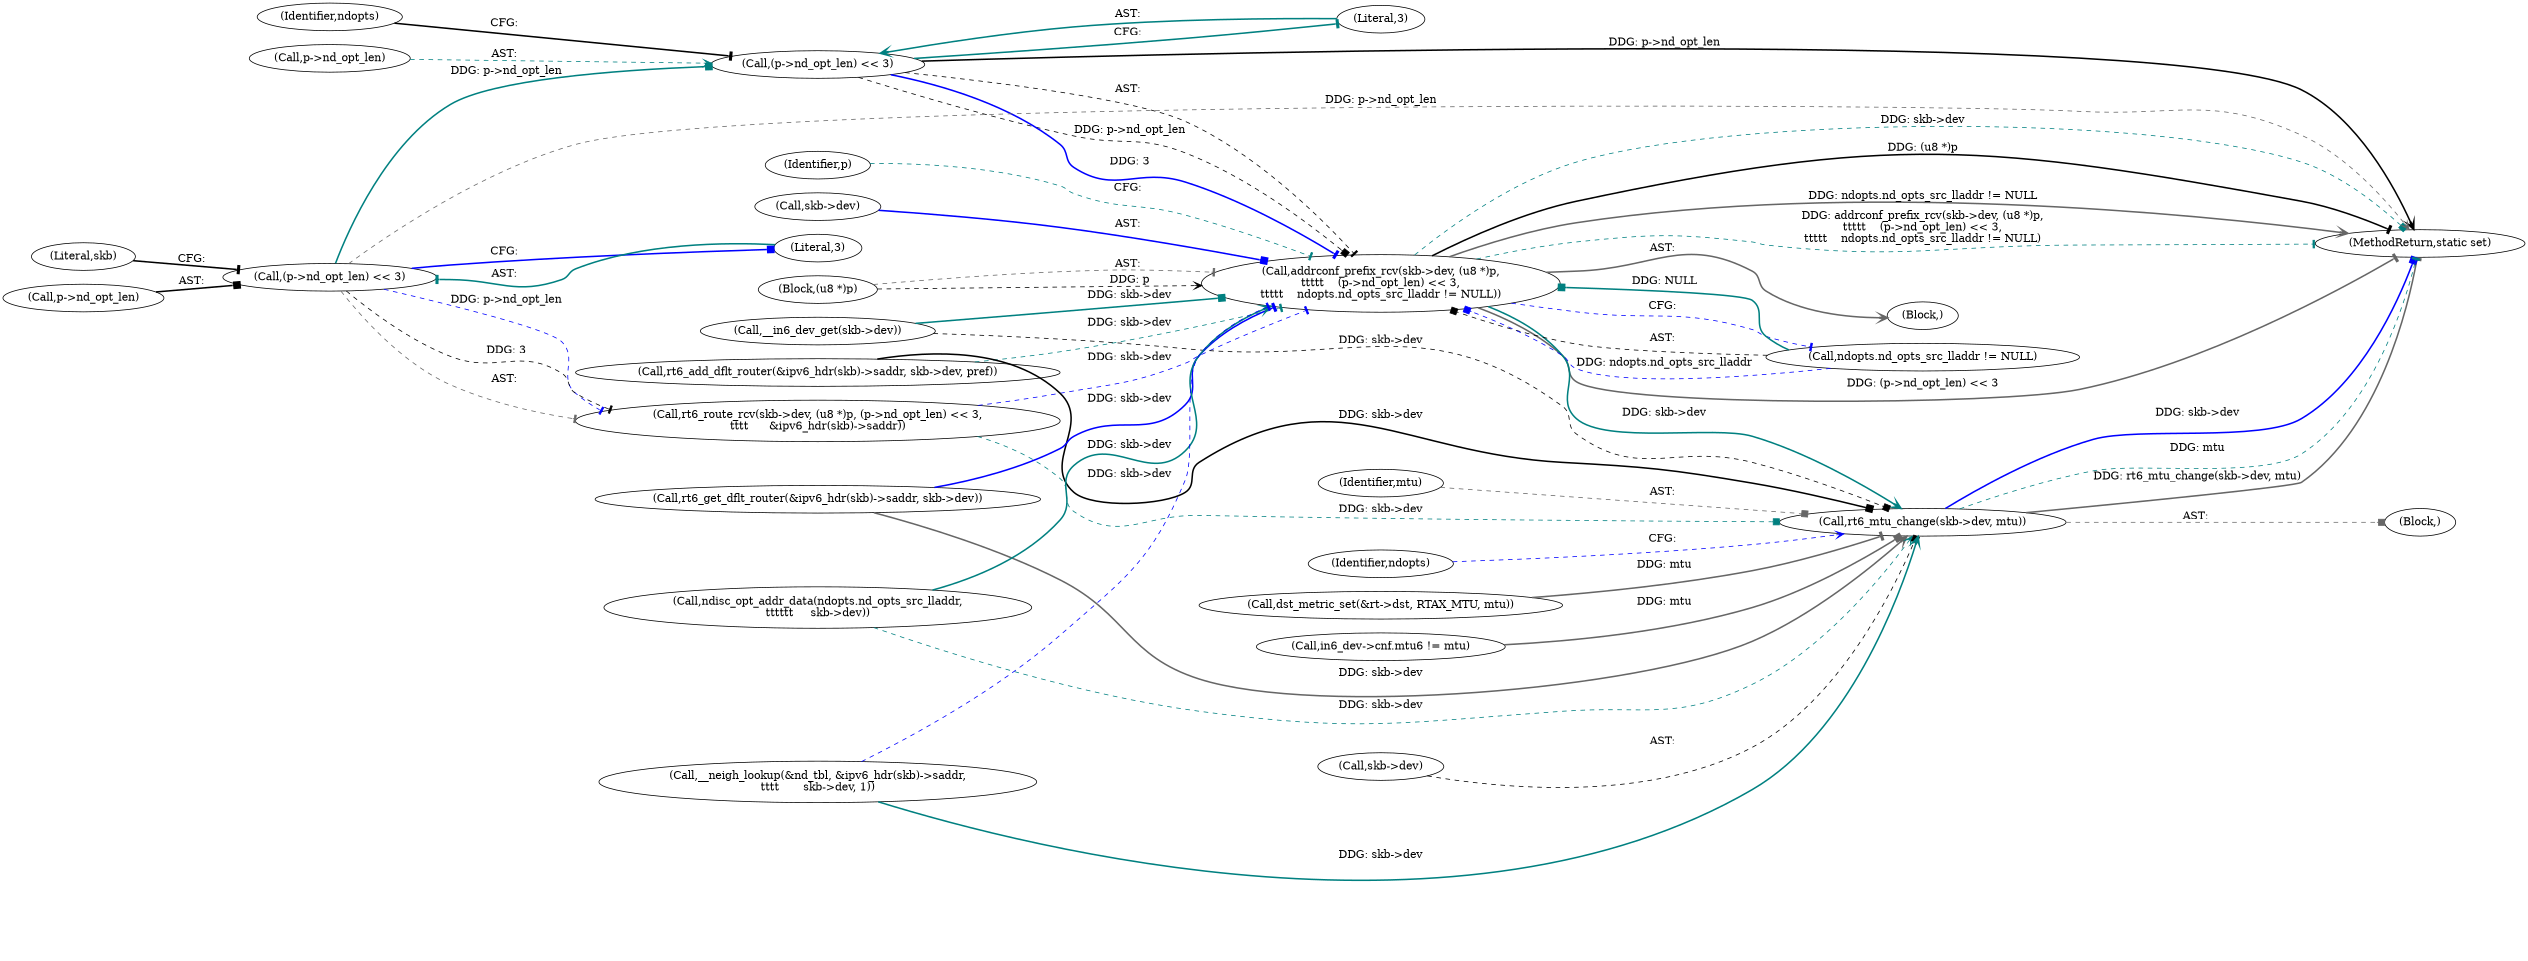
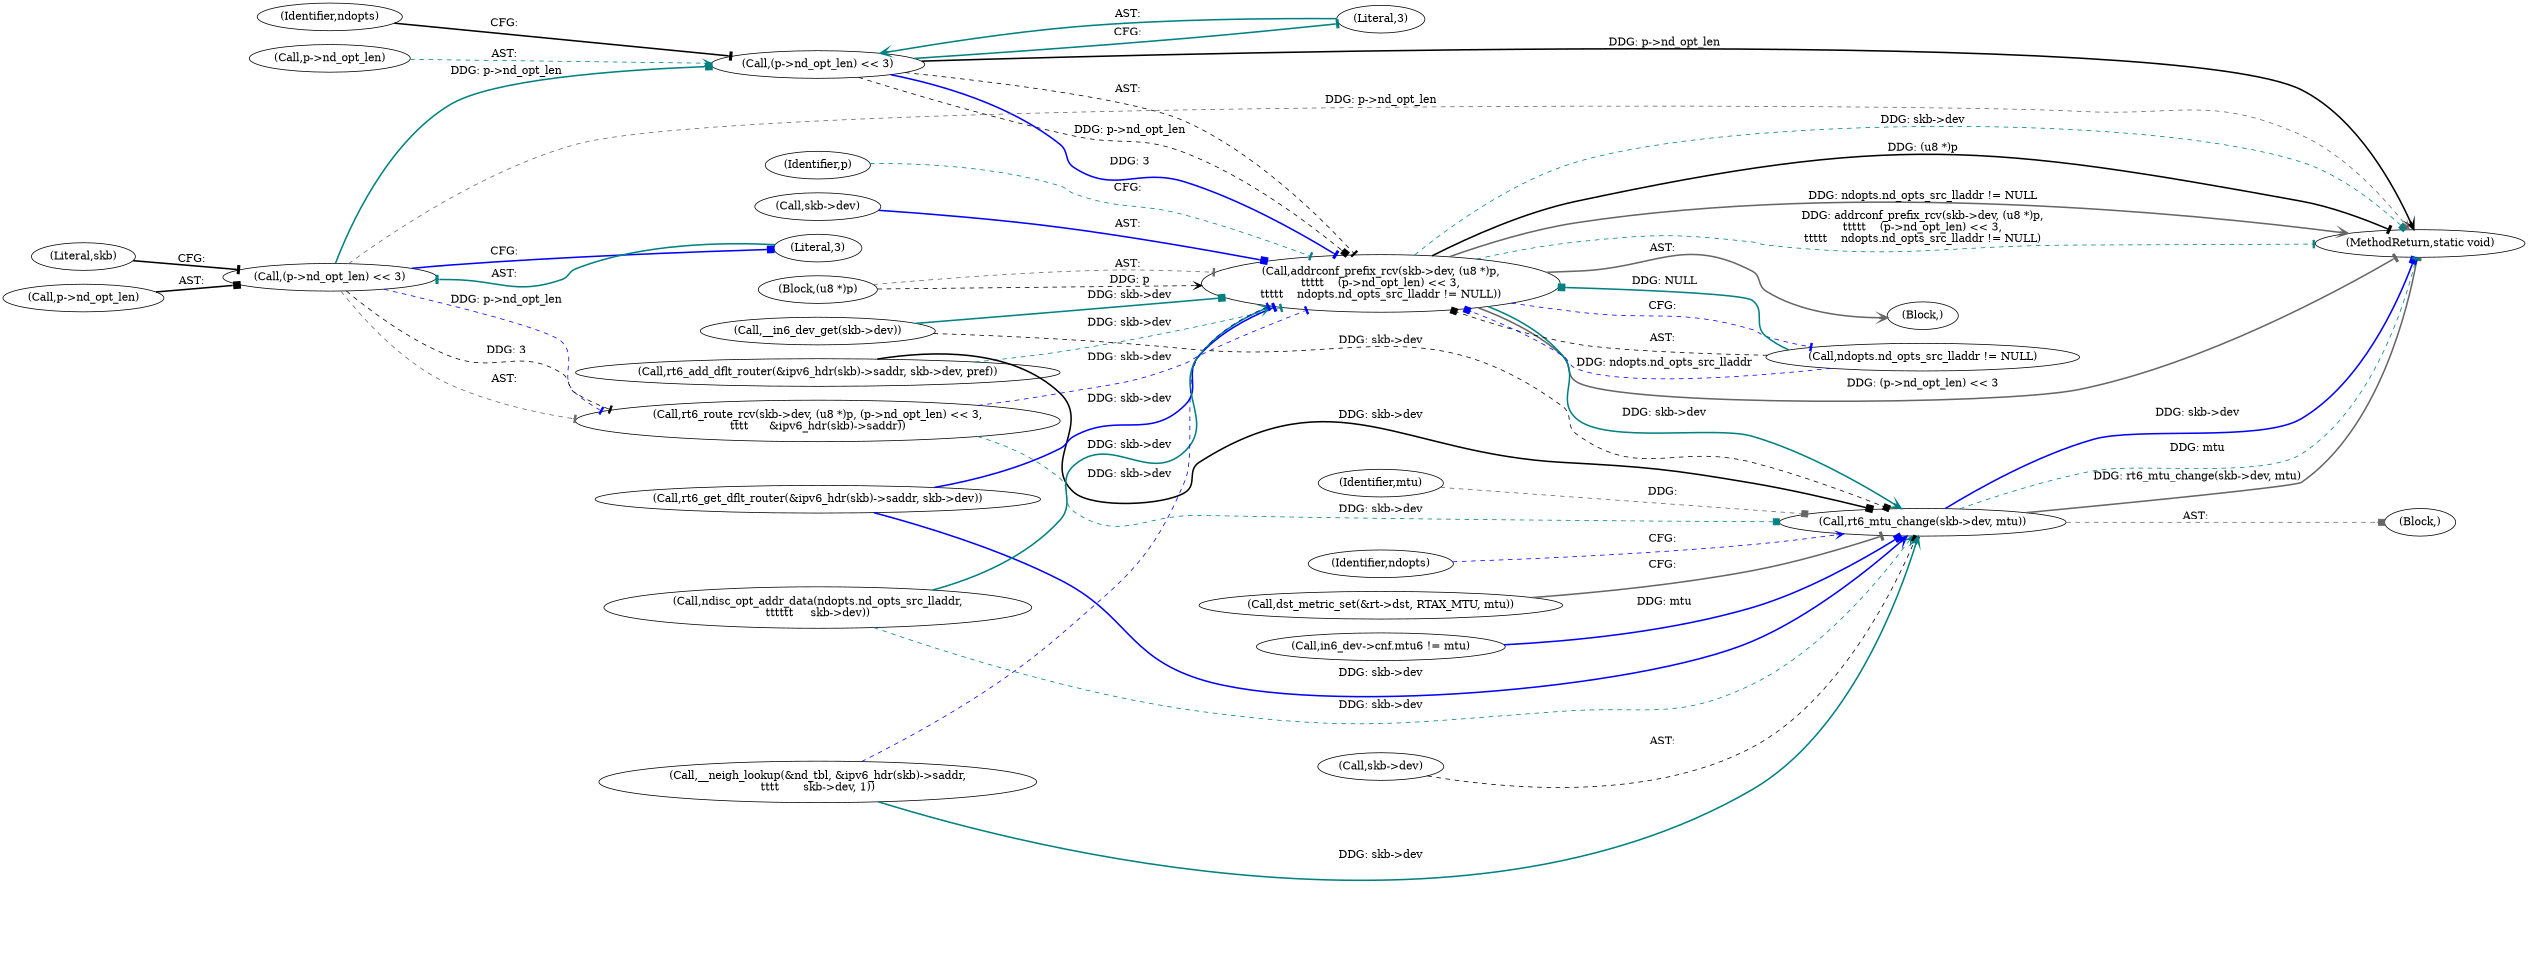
(2420, 244) -> (2420, 244)
(1664, 492) -> (1664, 492)
(1664, 565) -> (1664, 565)
(1707, 619) -> (1707, 619)
(1382, 696) -> (1382, 696)
